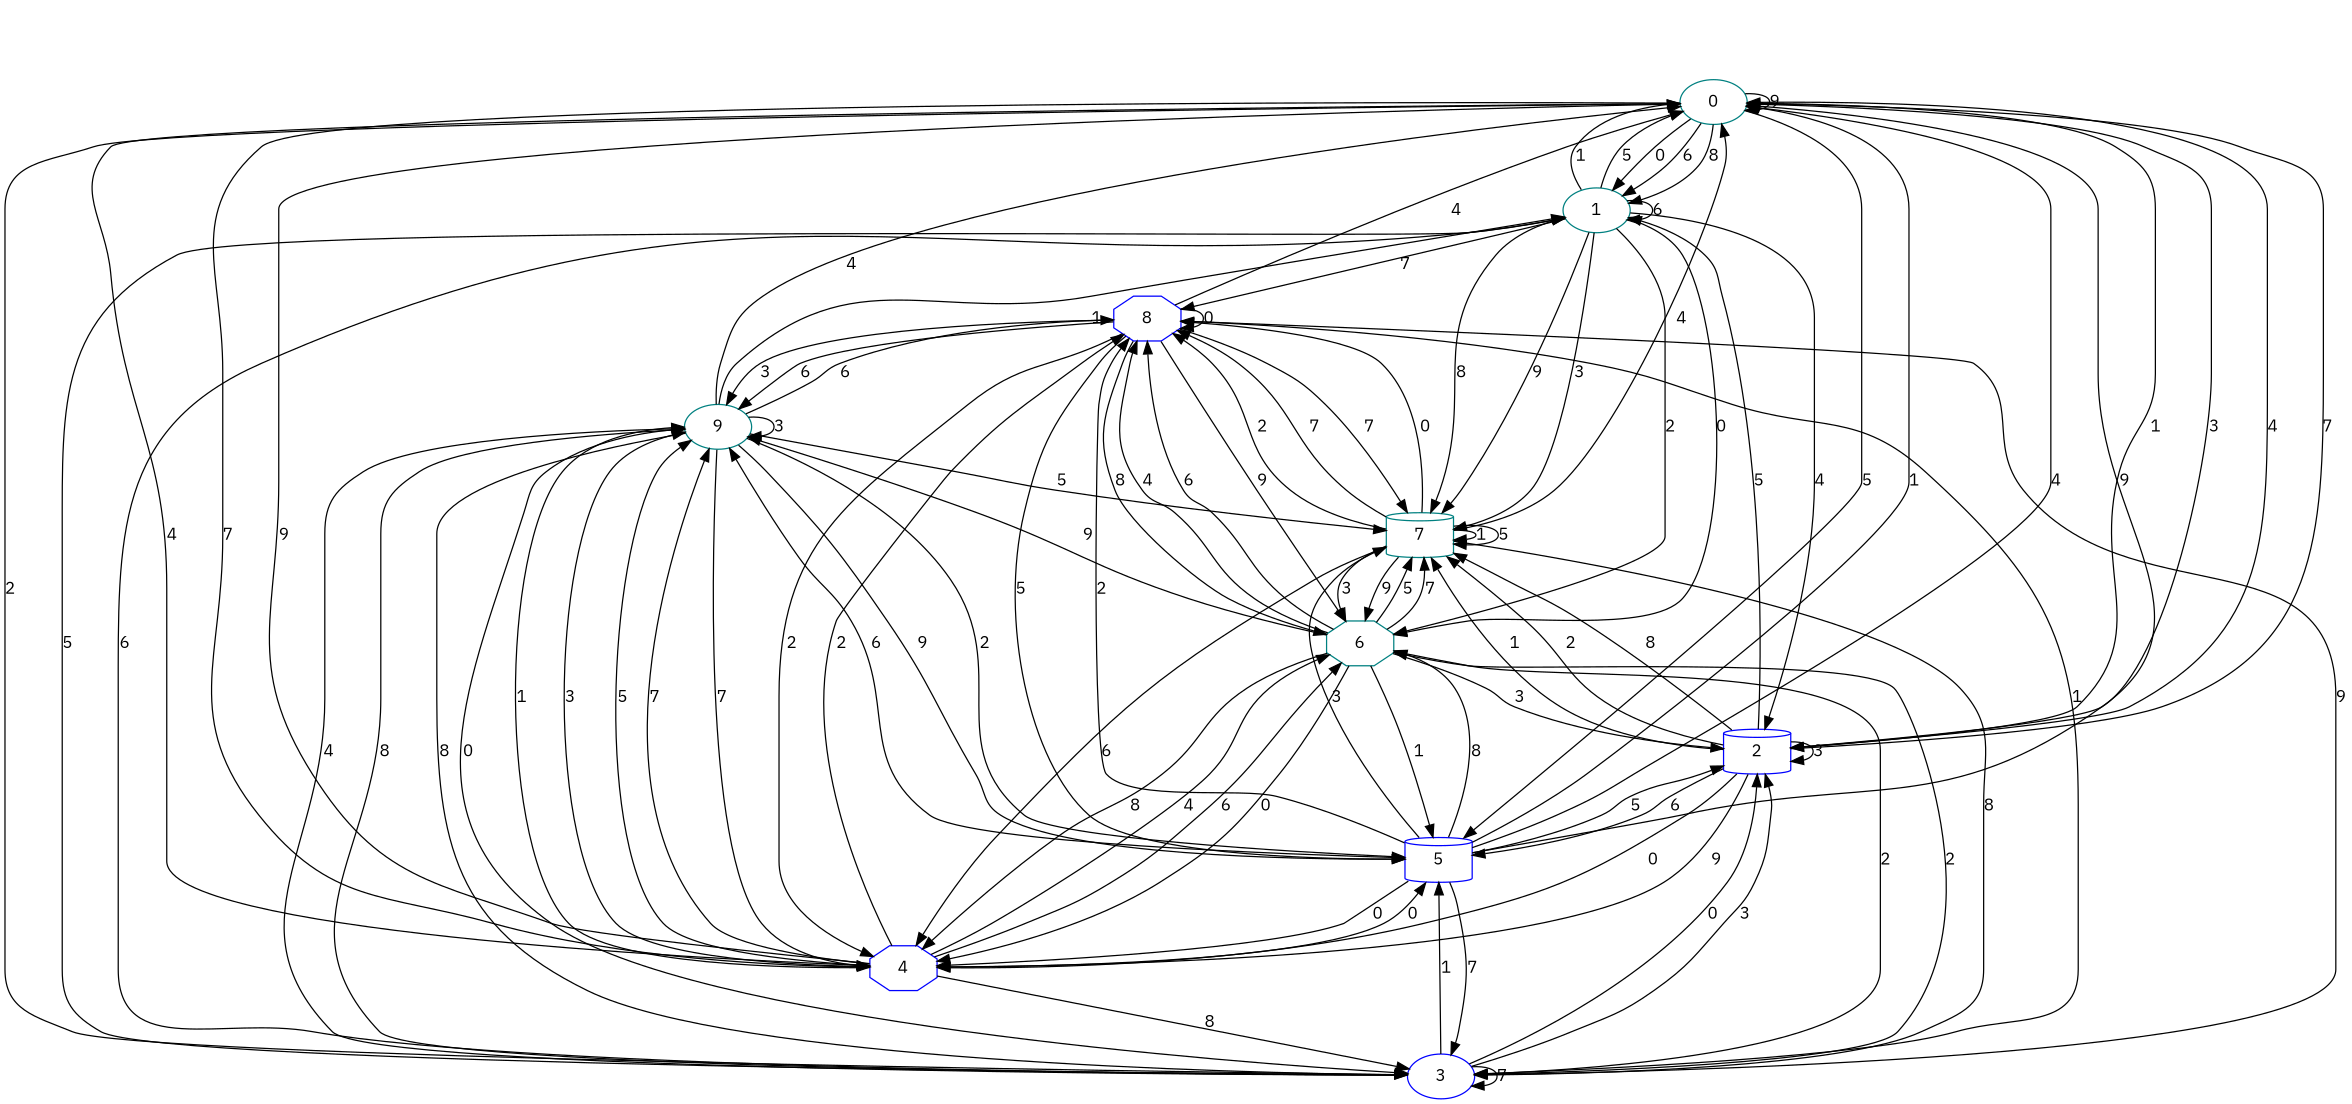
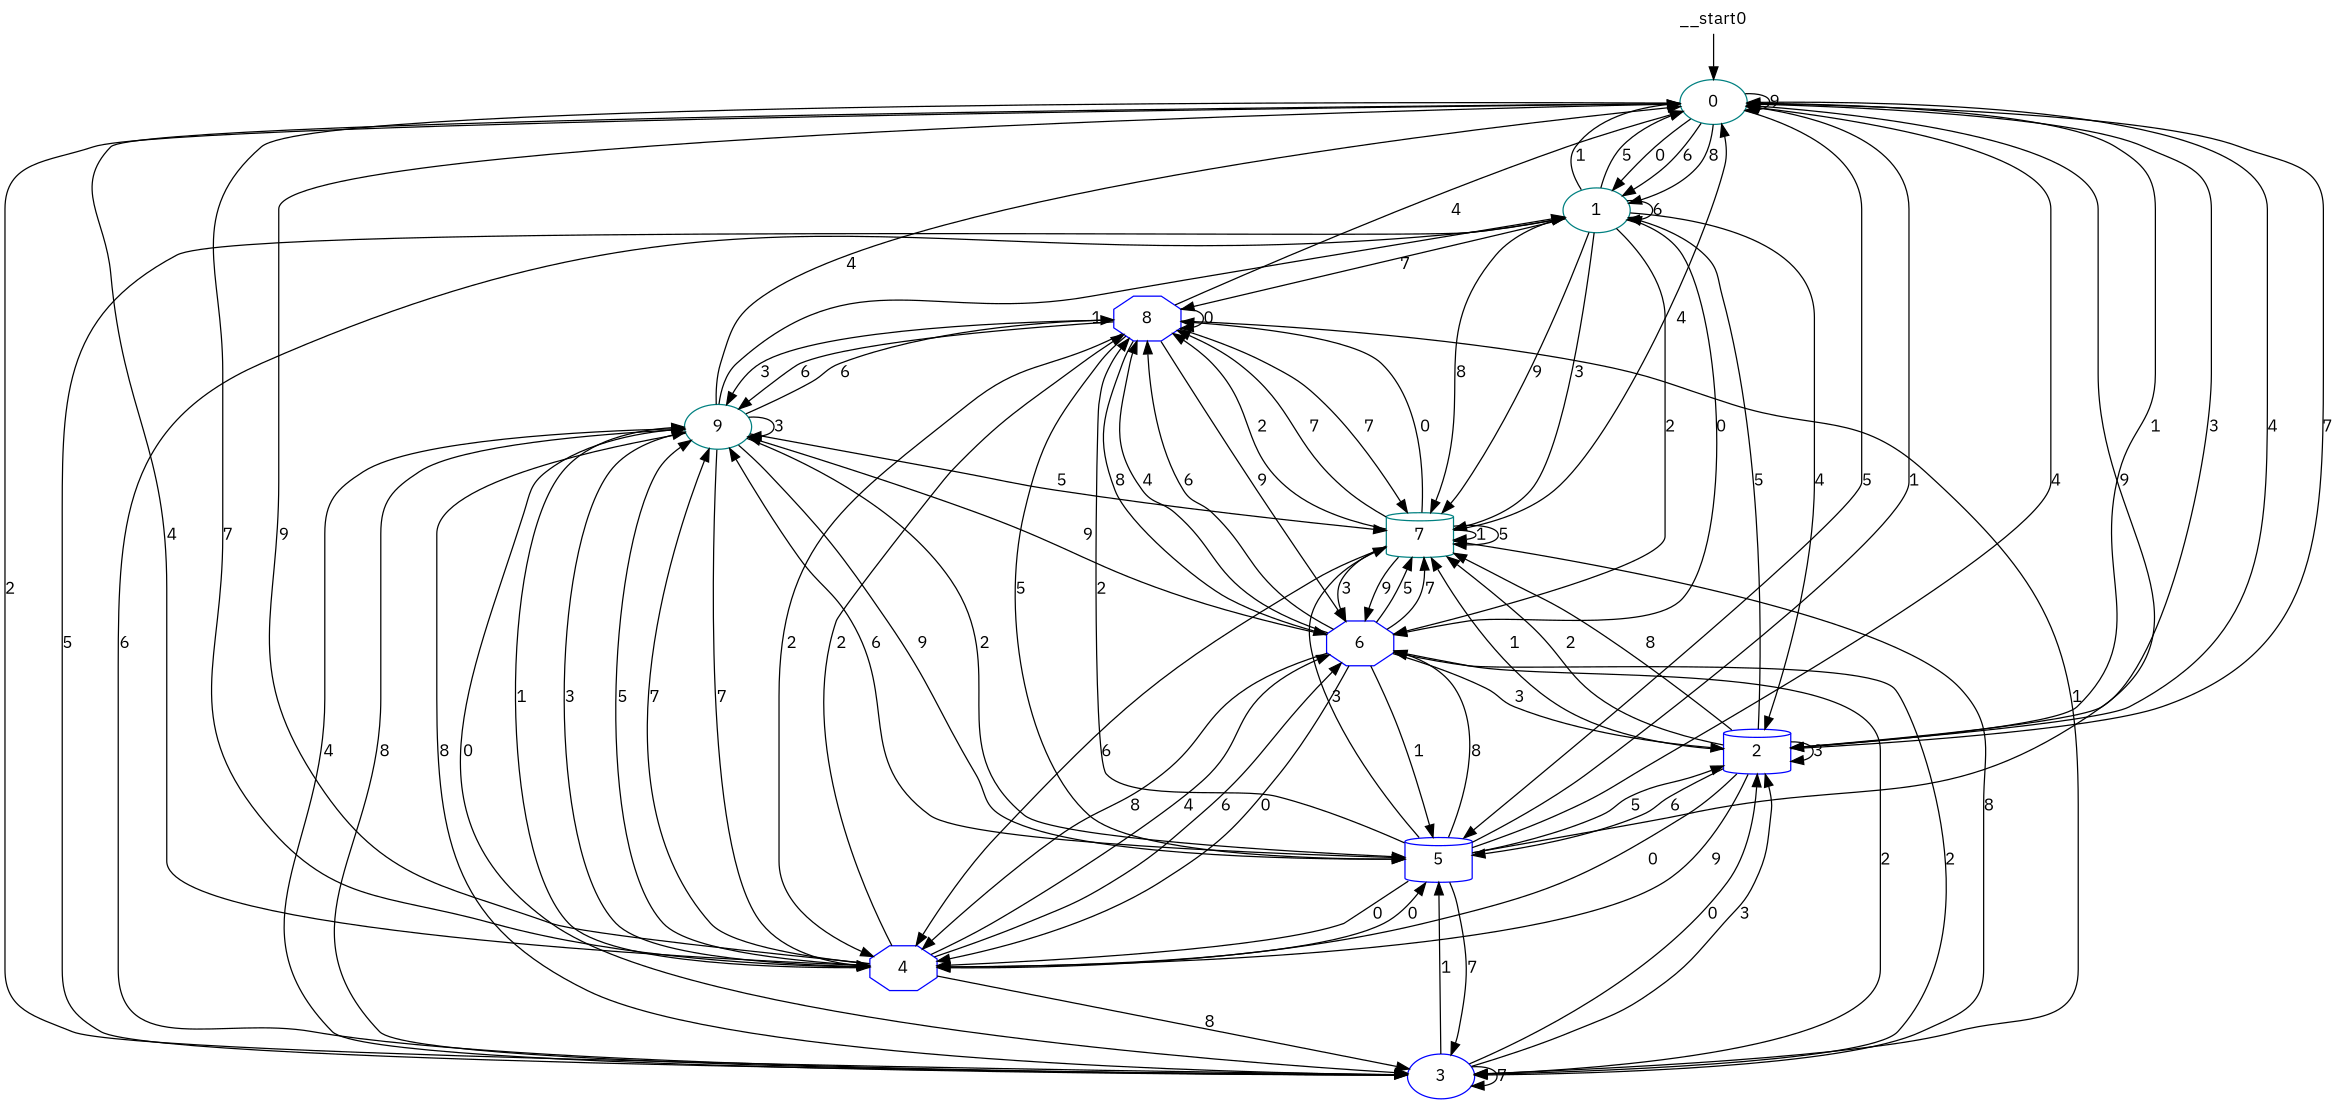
none -> (1714, 19)
(2306, 618) -> none
(1360, 643) -> (1360, 643)
